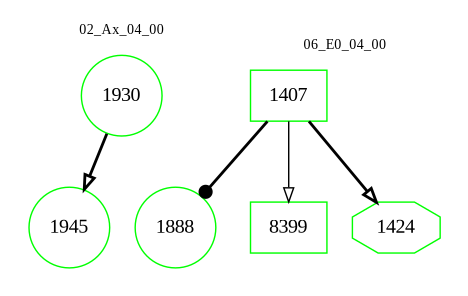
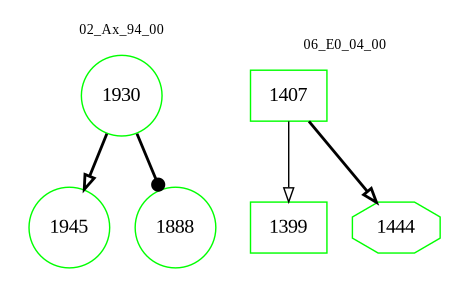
(122, 30) -> (122, 30)
(249, 143) -> (146, 156)
(289, 228) -> (289, 228)
(396, 228) -> (396, 228)
